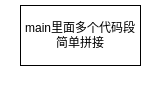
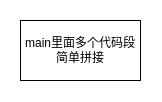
(81, 36) -> (81, 51)
